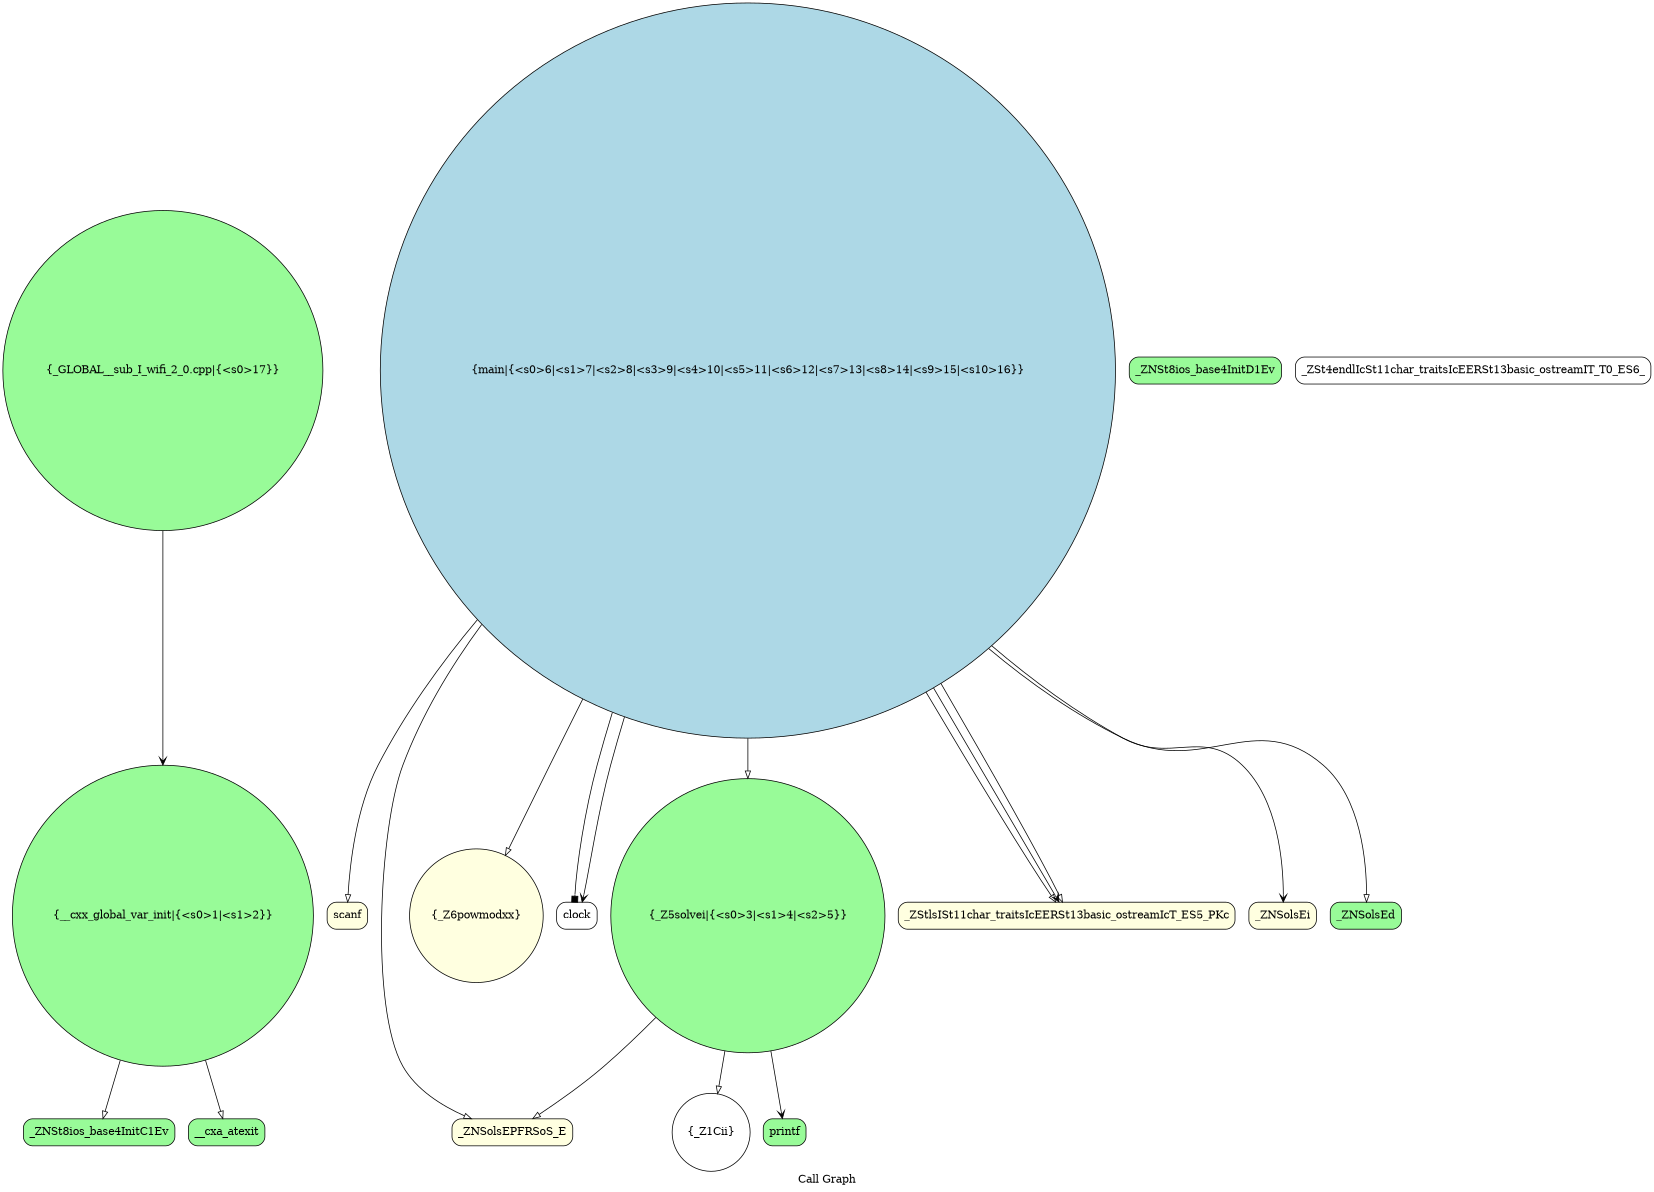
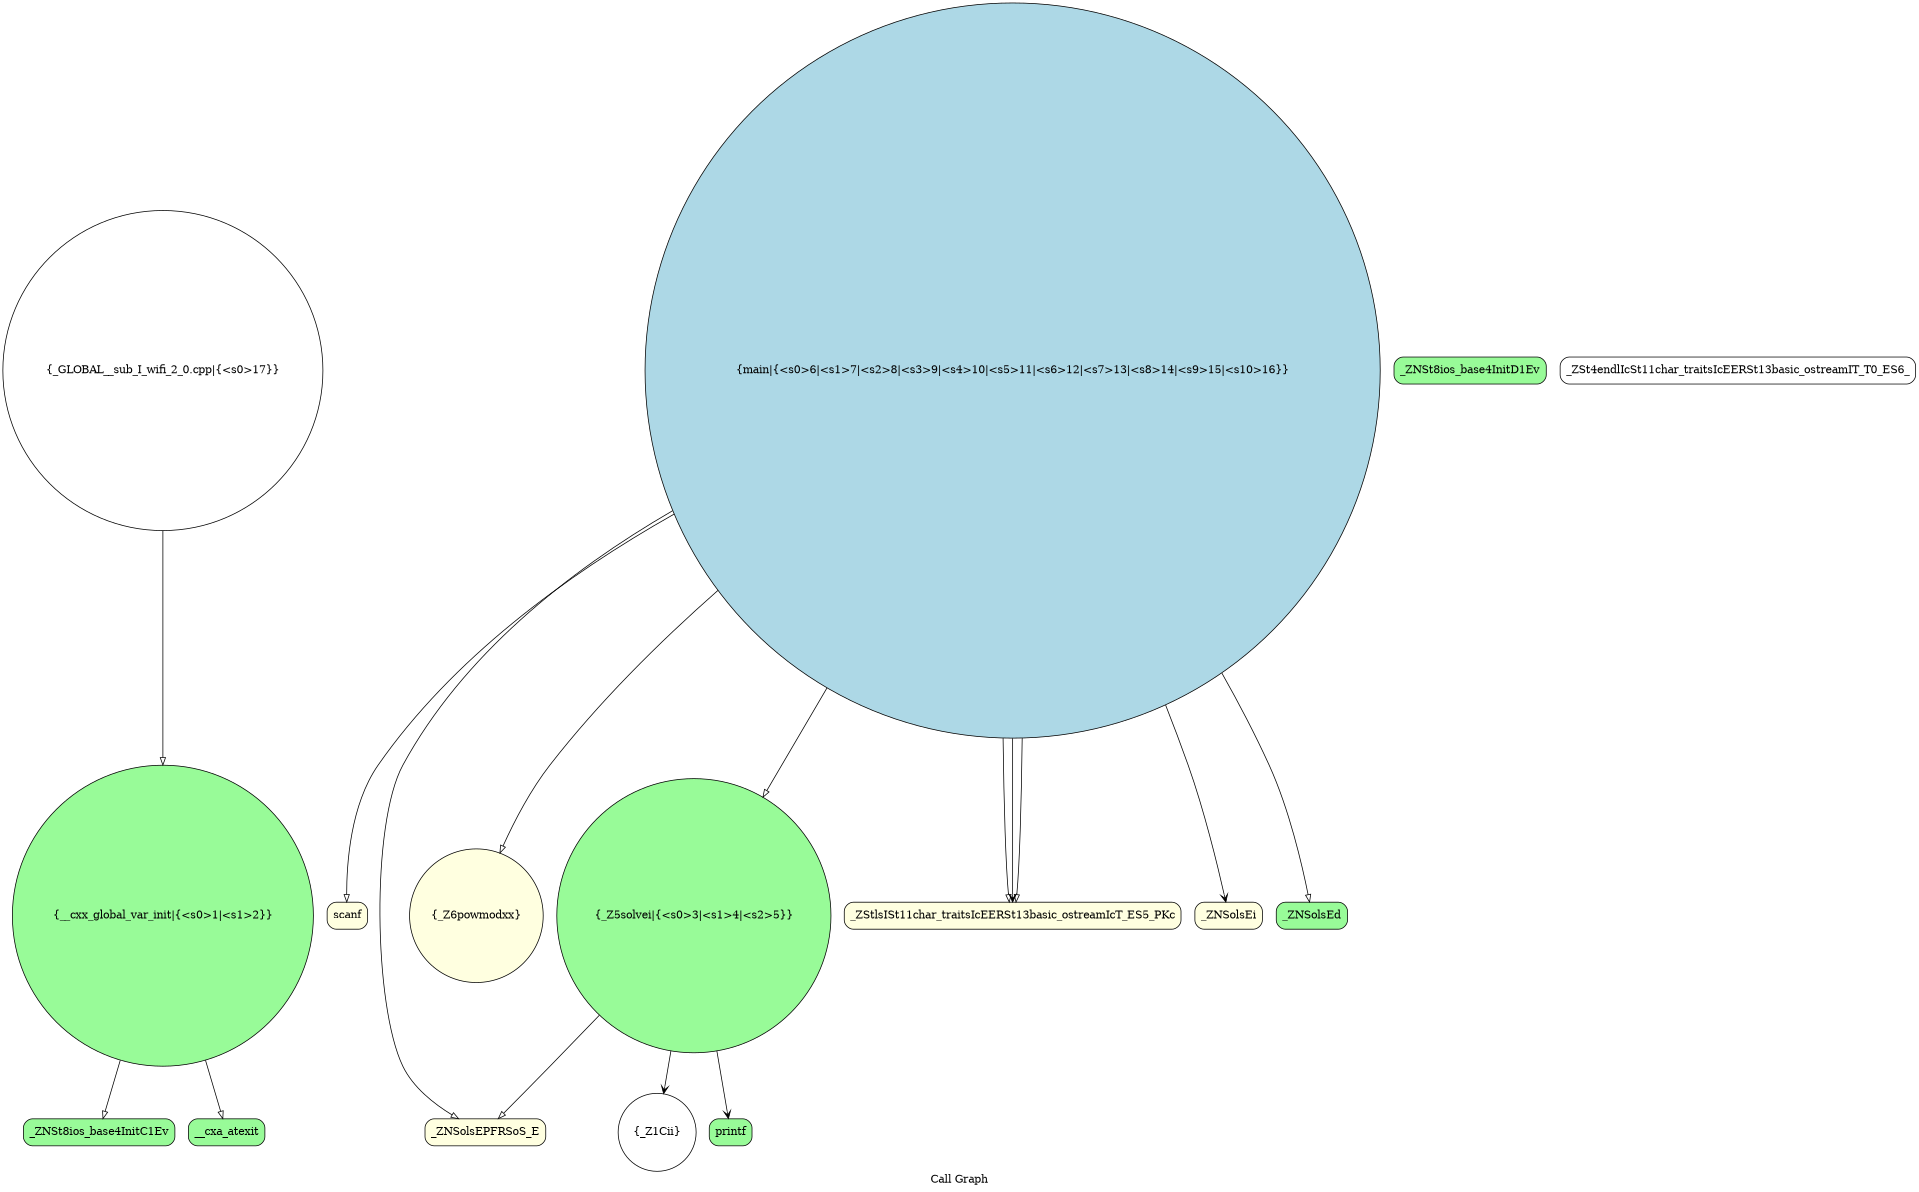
(163, 371) -> (163, 371)
(163, 644) -> (163, 644)
(577, 916) -> none
(722, 1069) -> (668, 1069)
